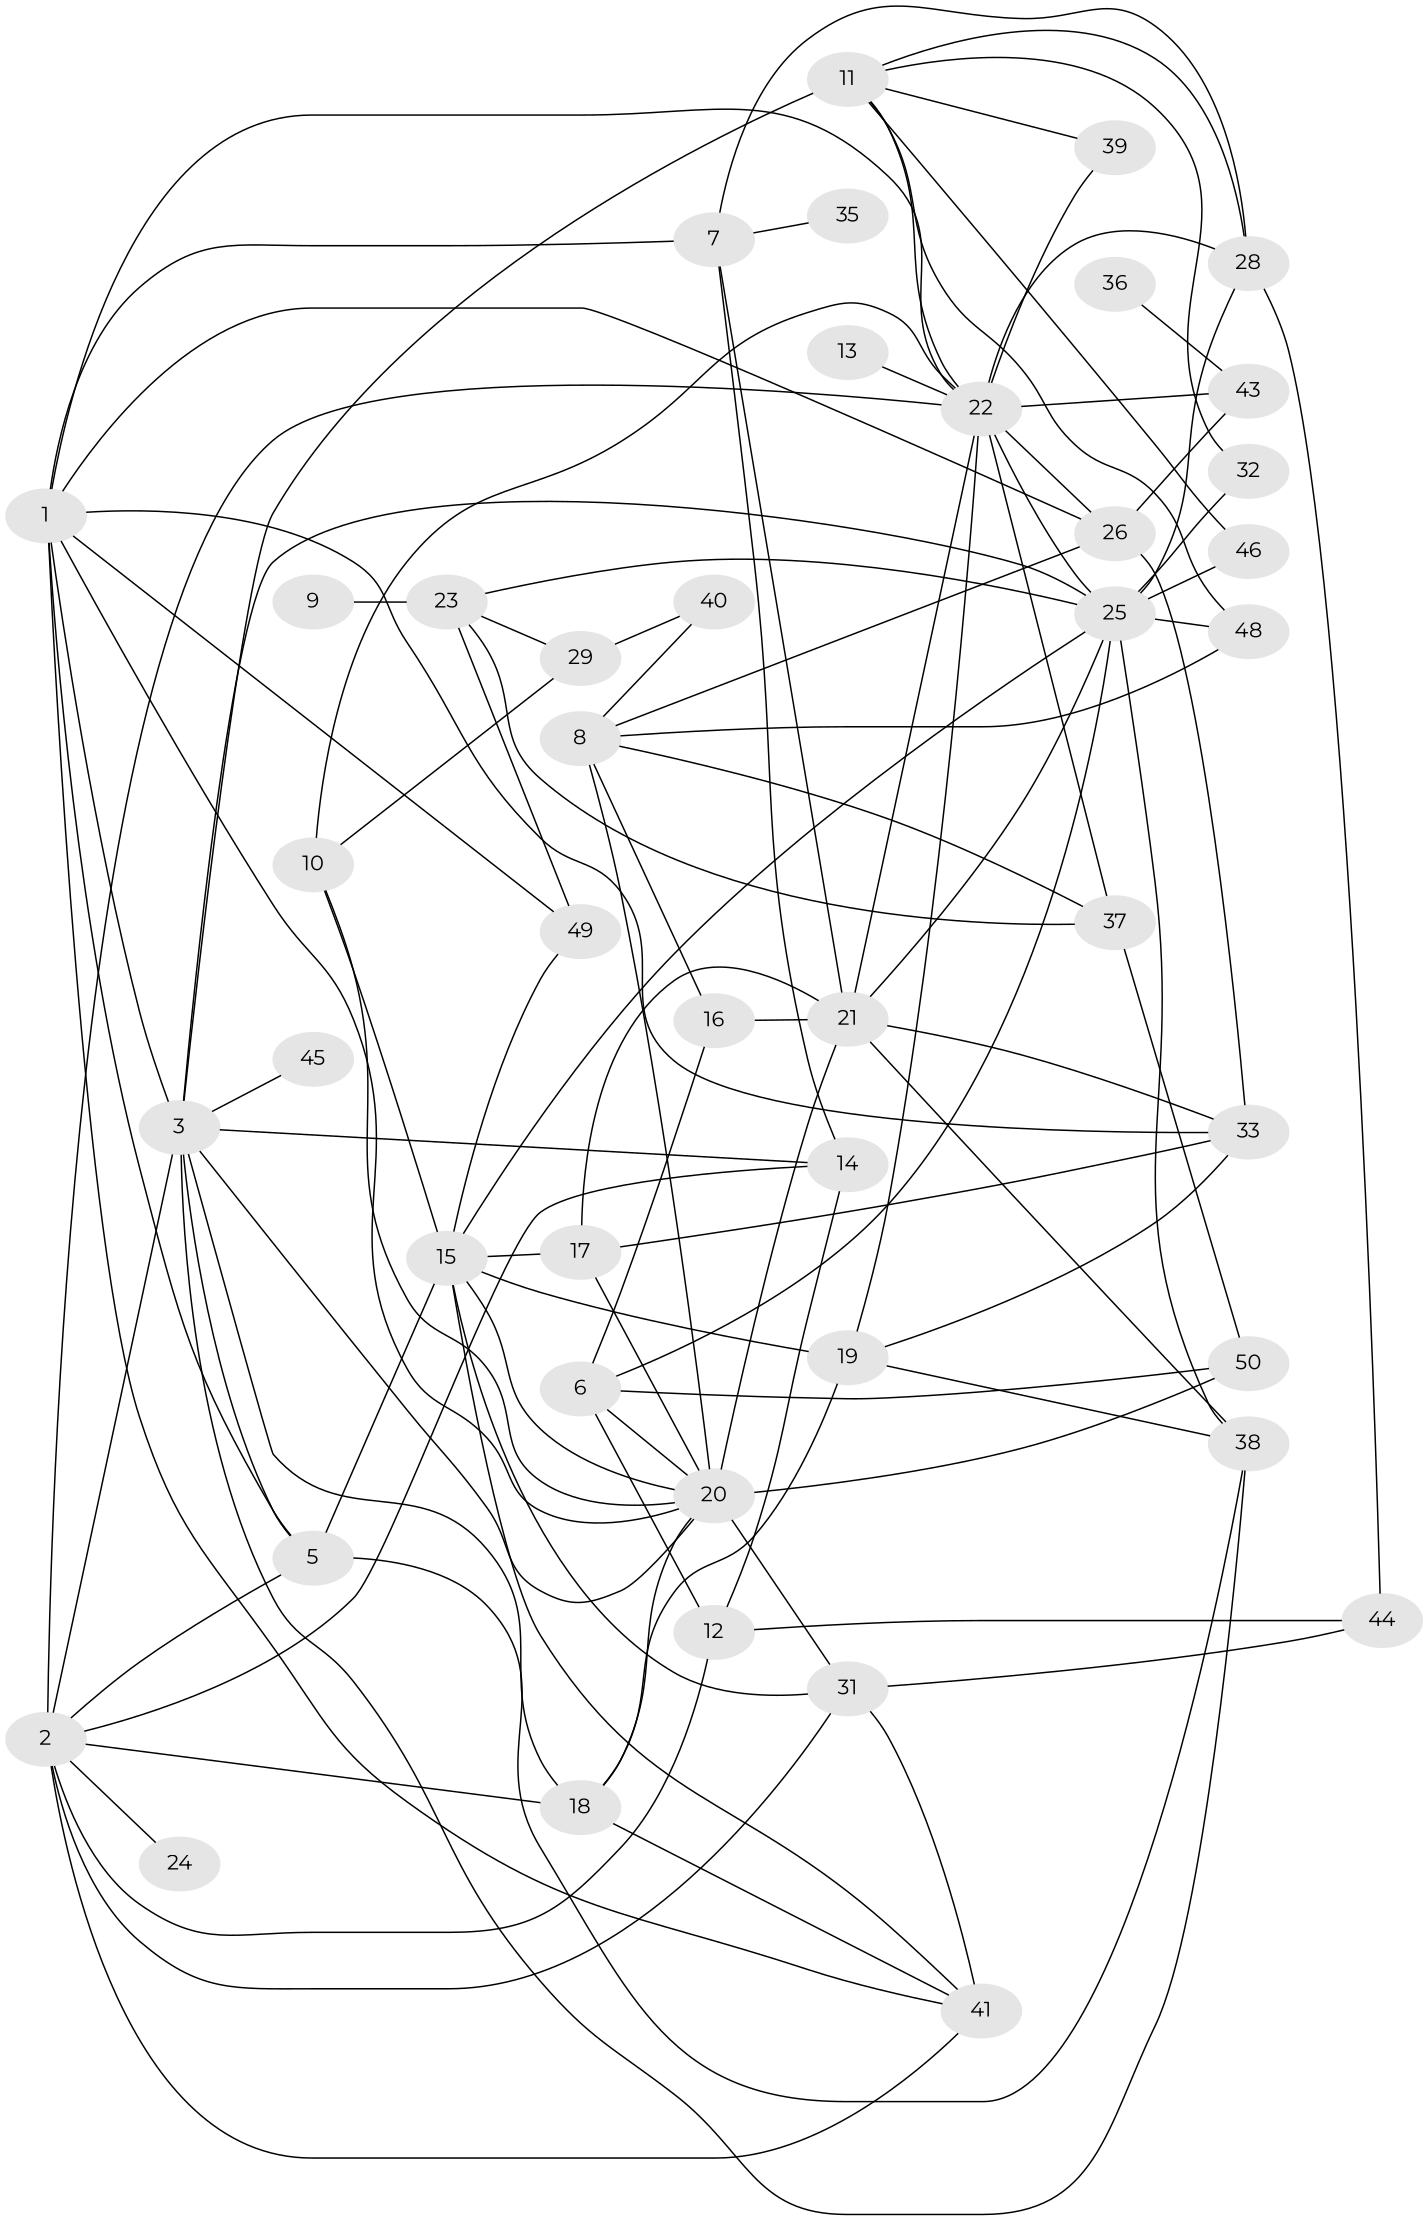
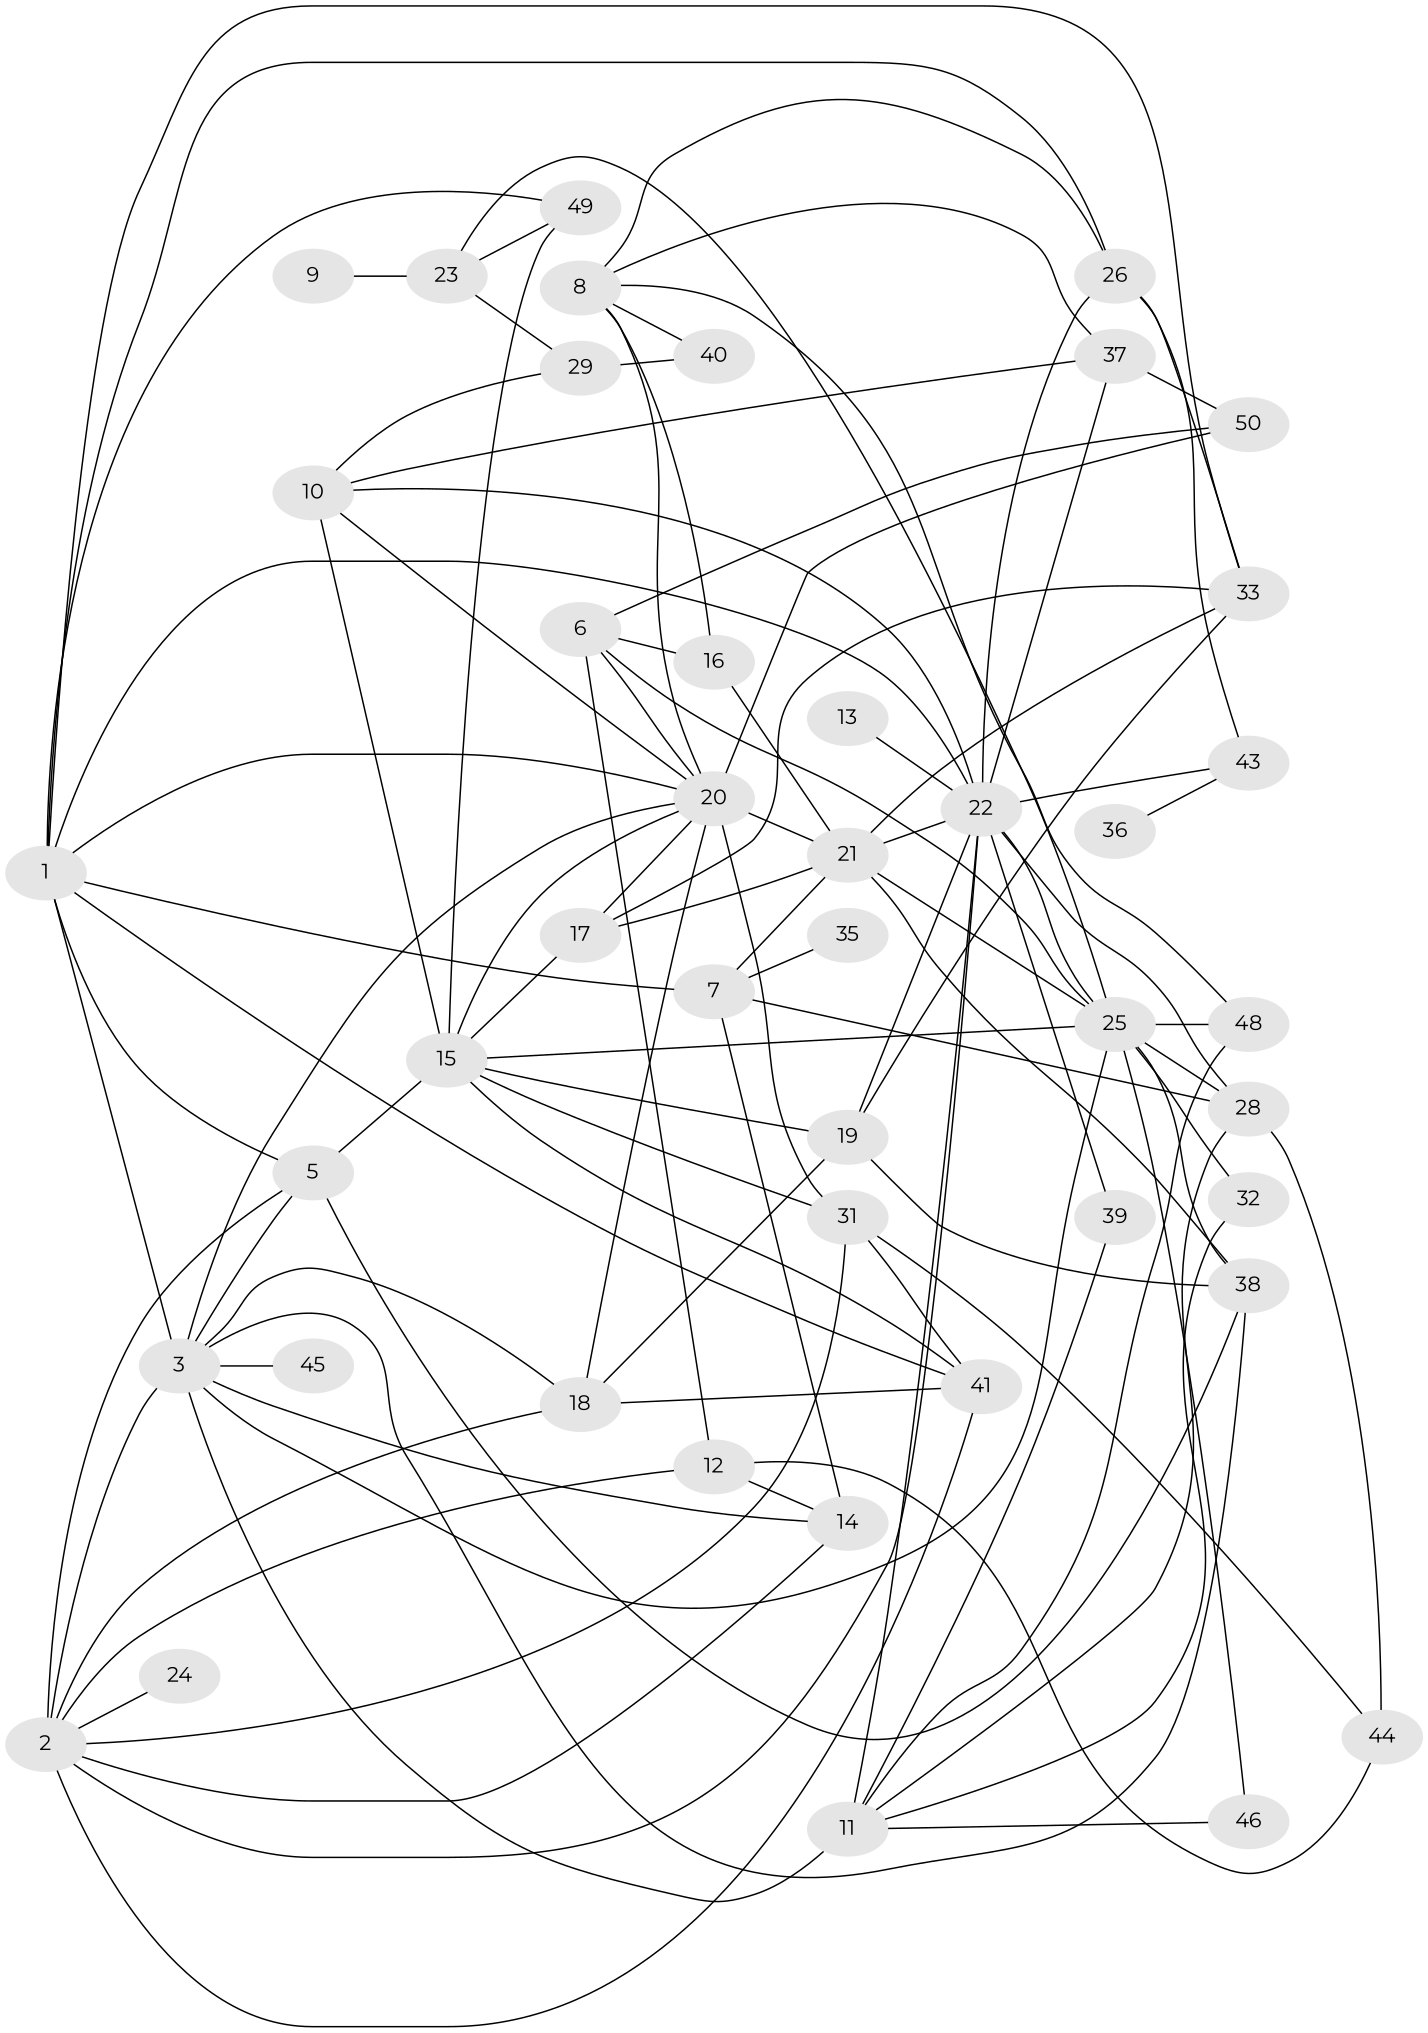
(711, 872) -> (712, 414)
